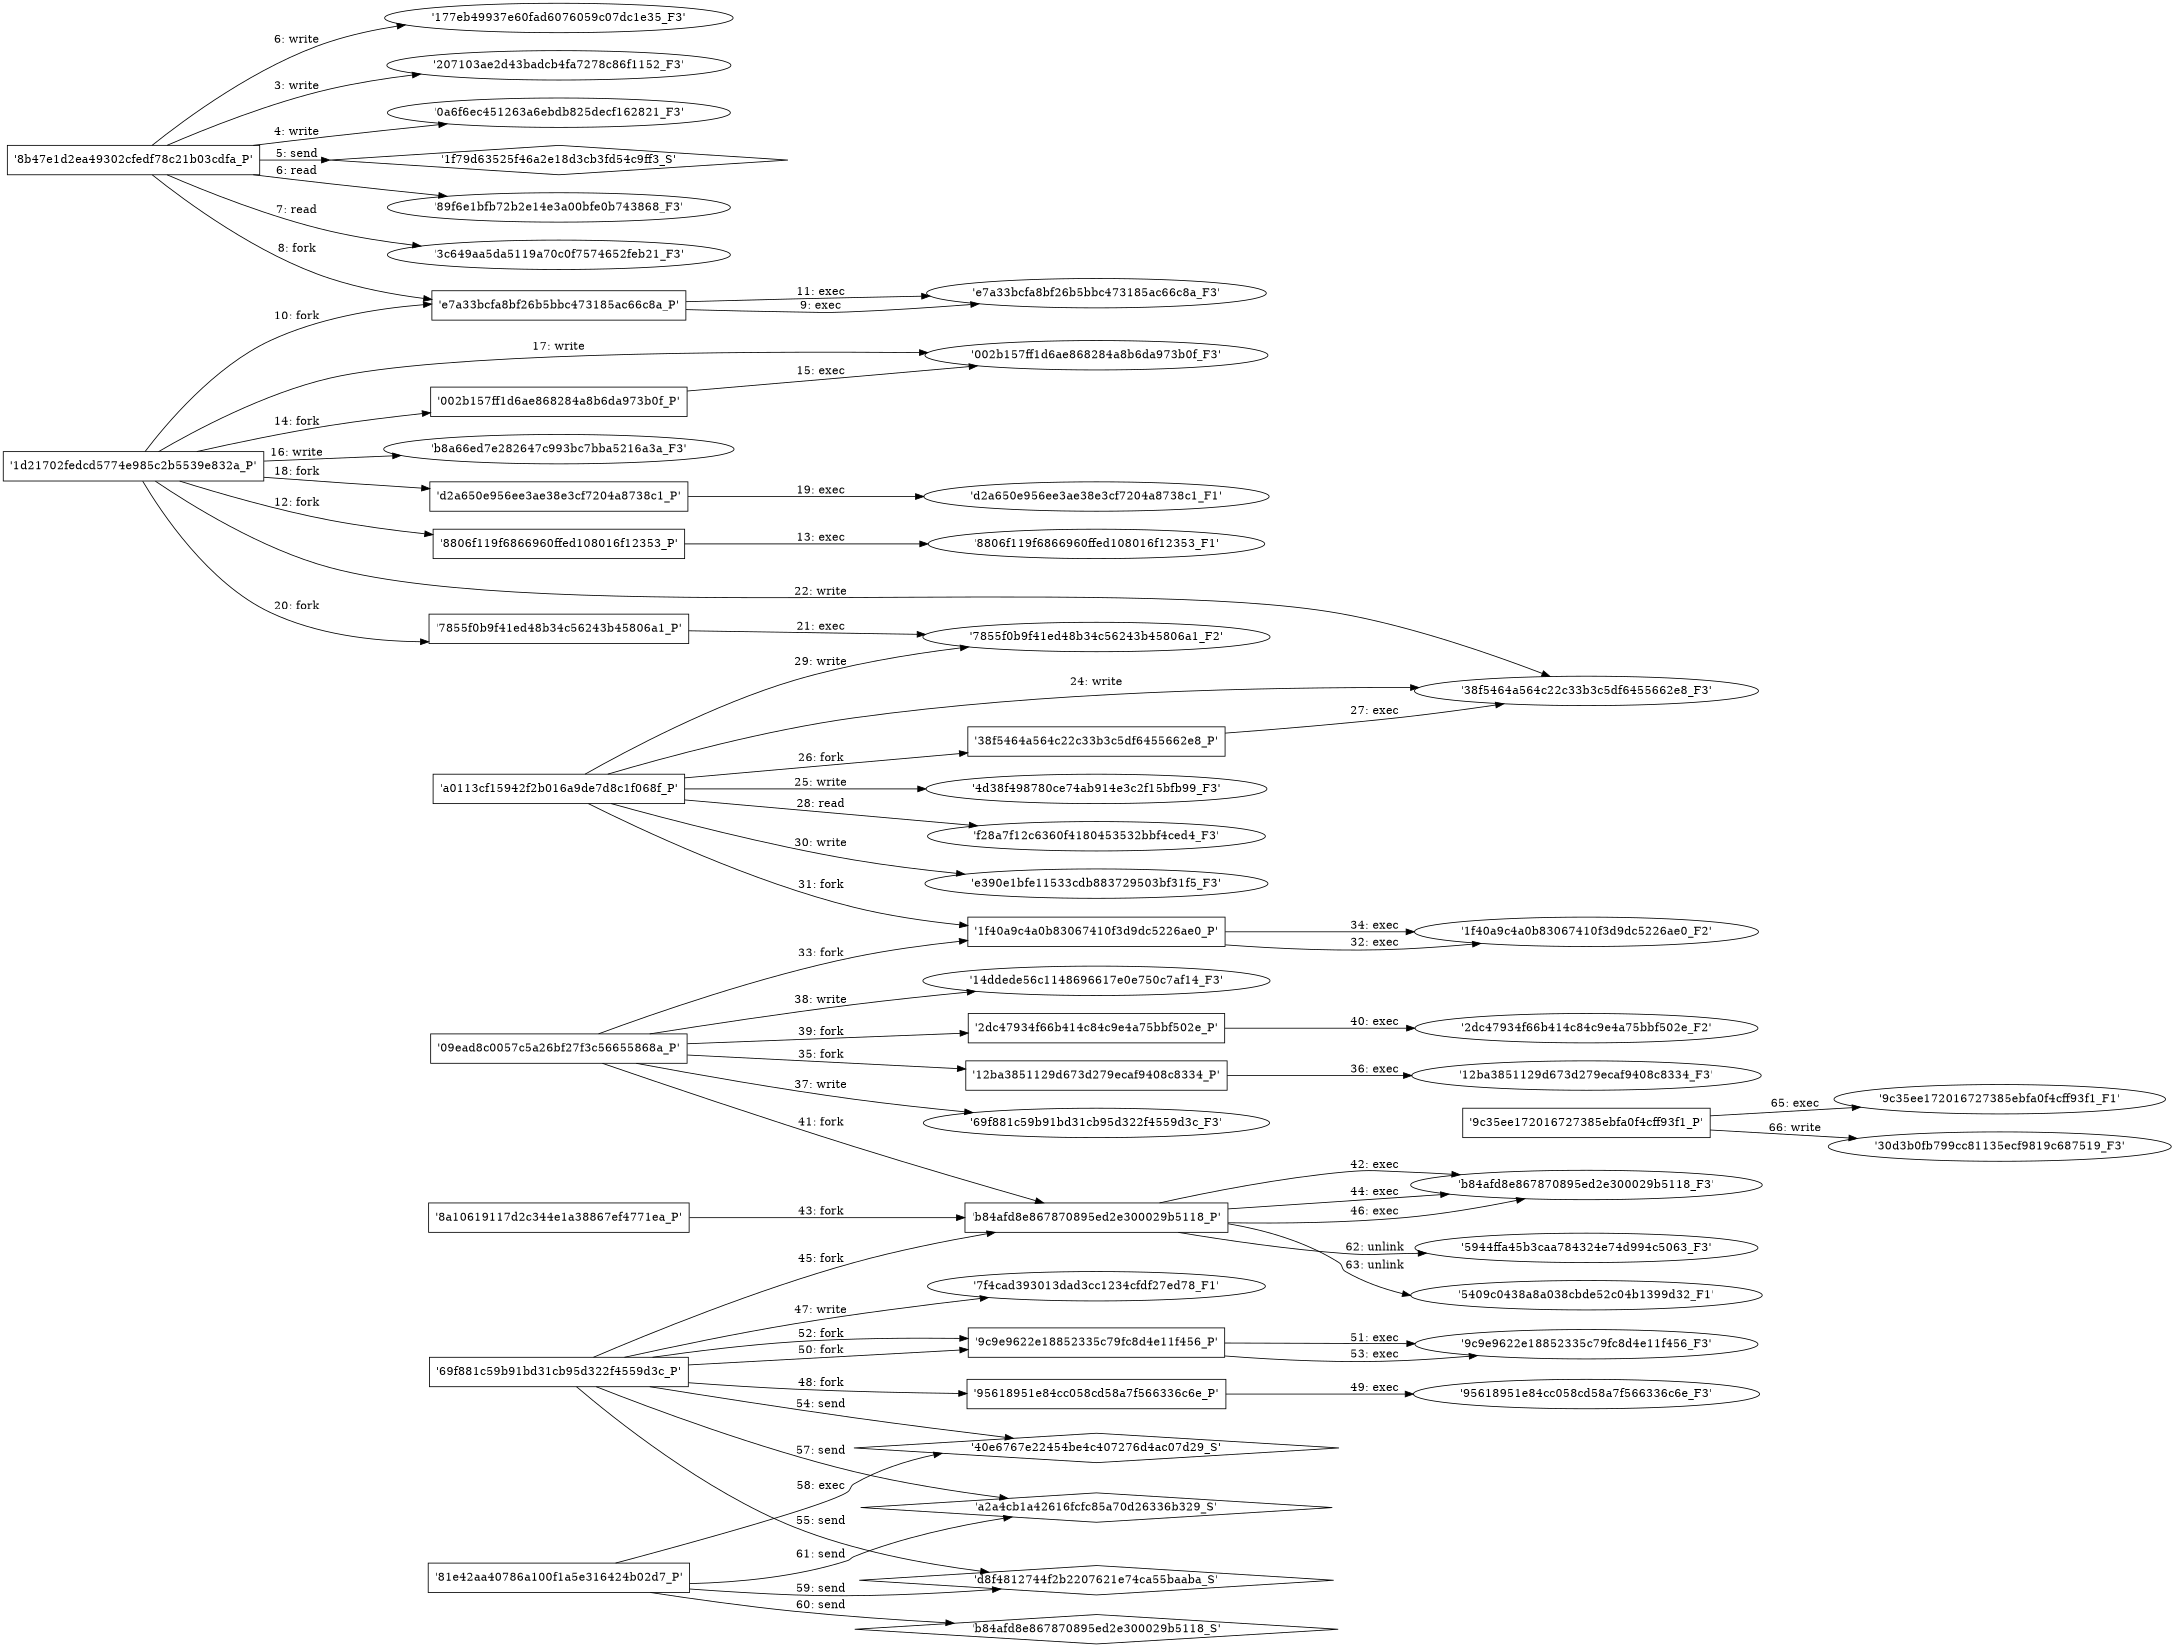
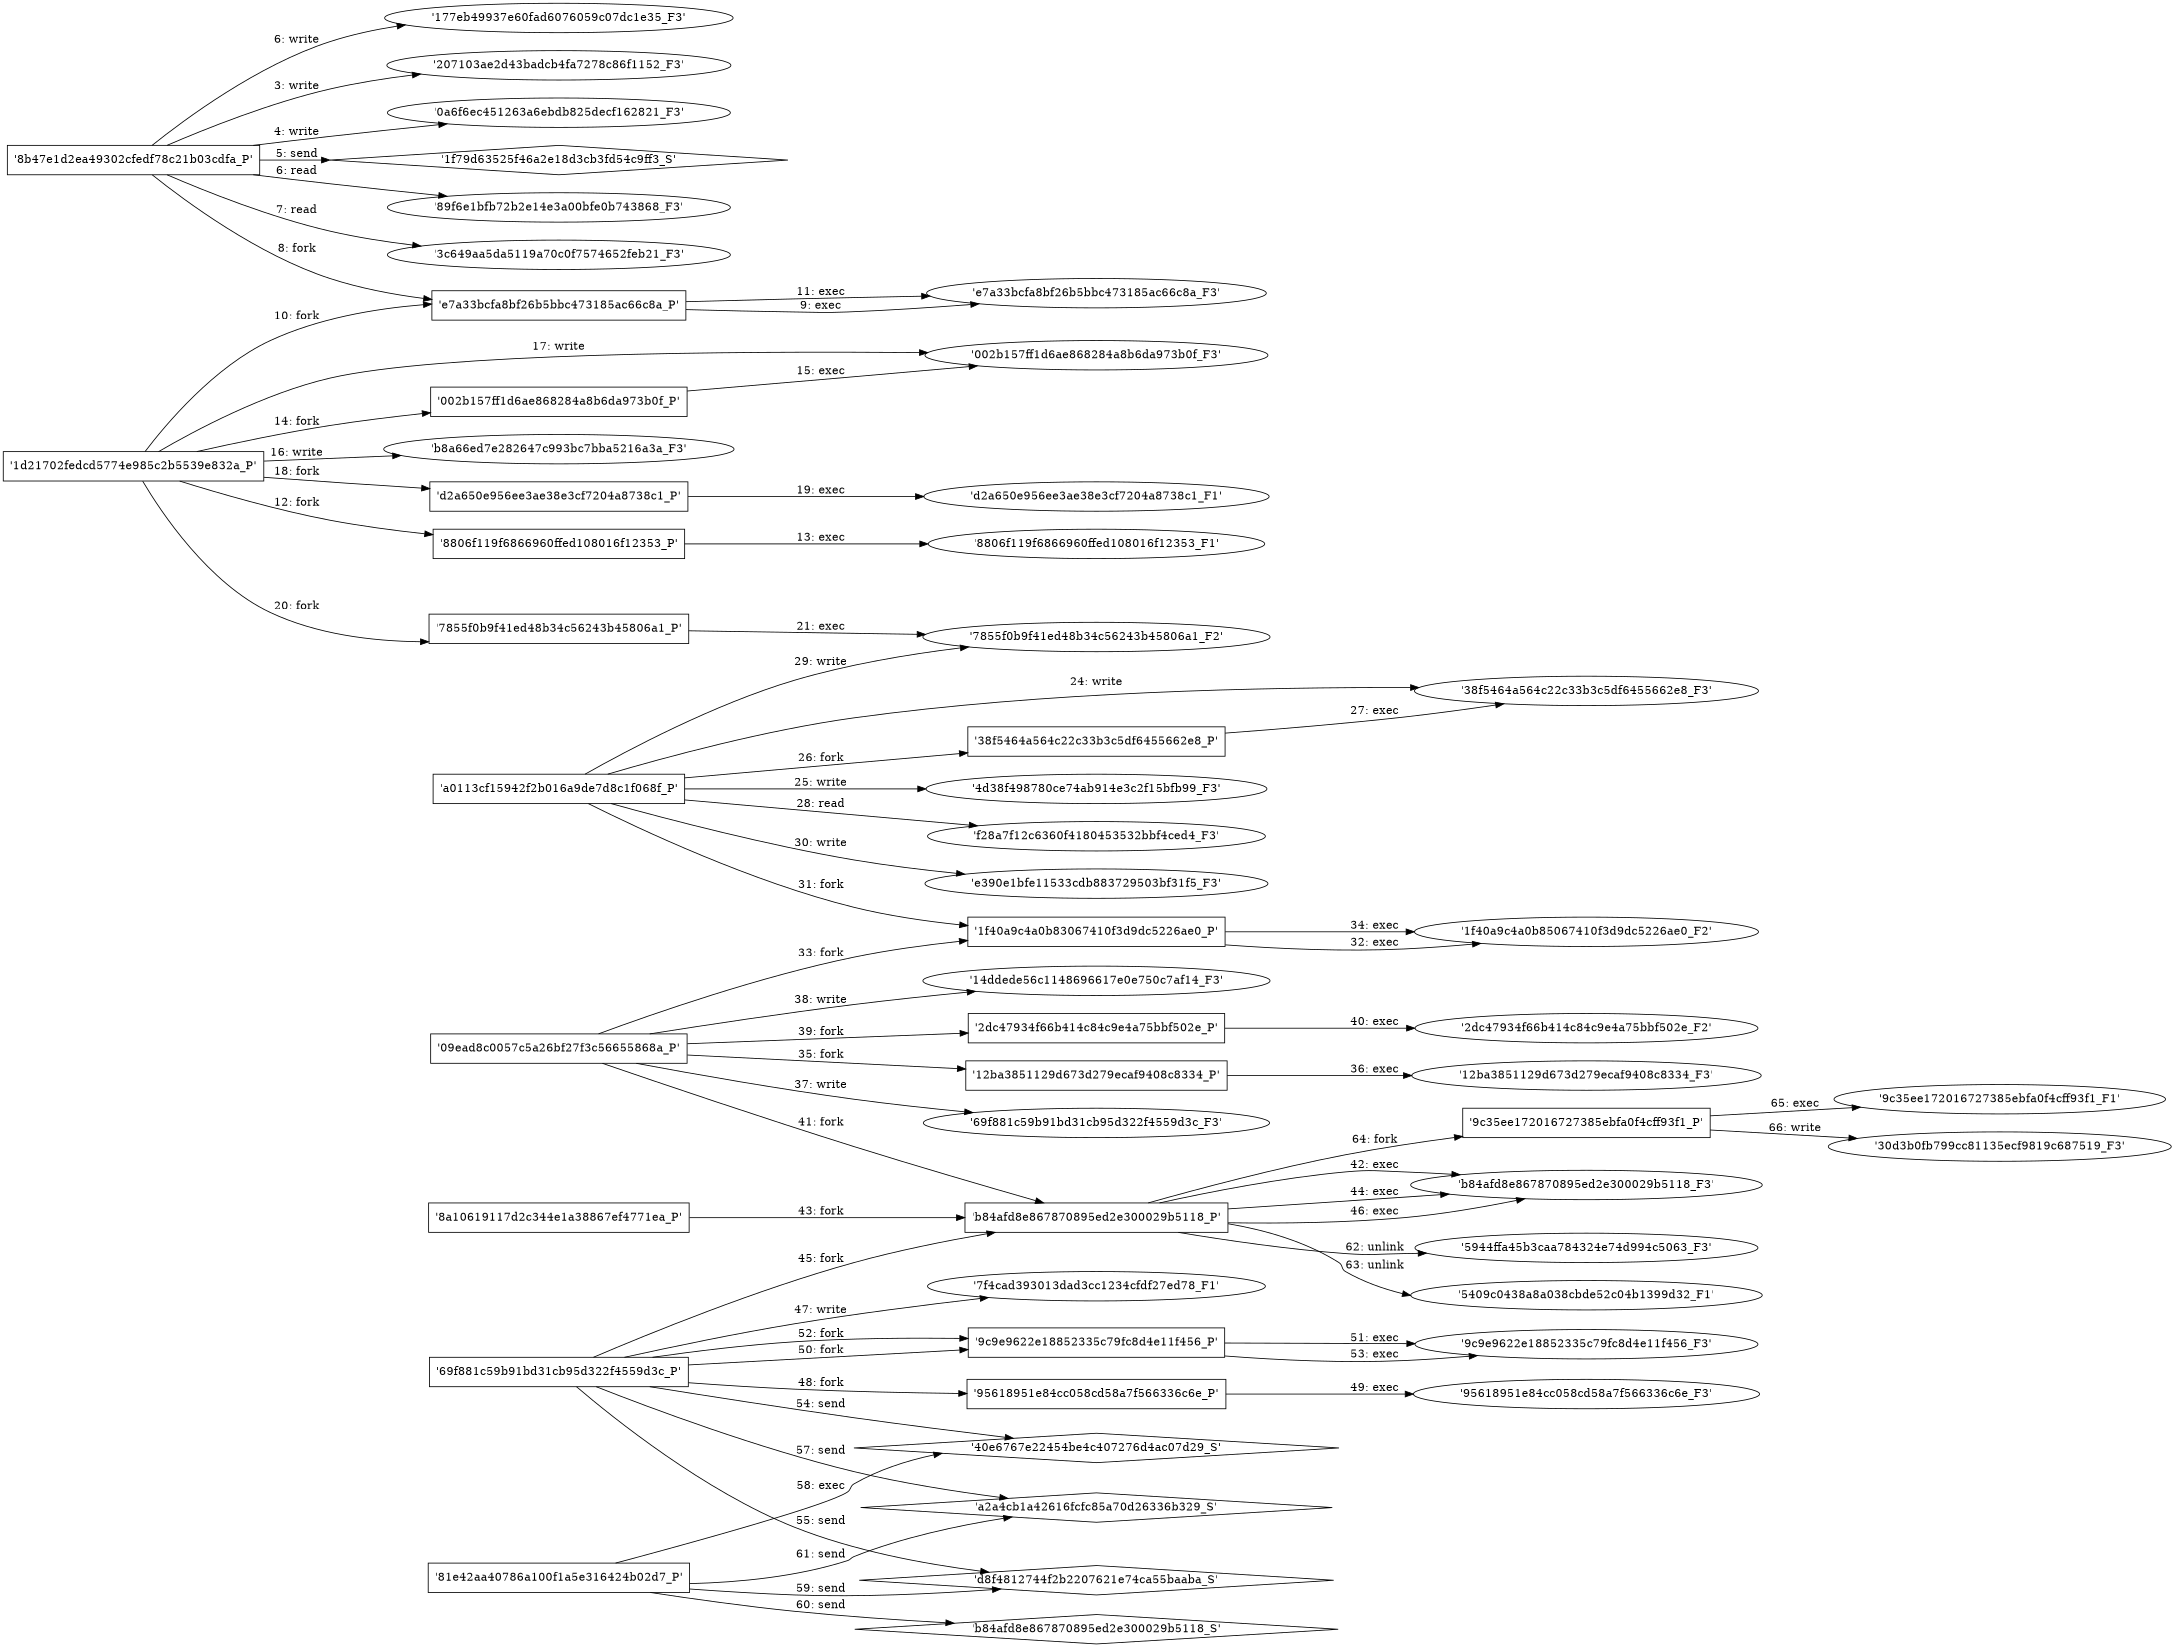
(842, 598) -> none
(1586, 932) -> (1586, 932)
none -> (1300, 1164)
